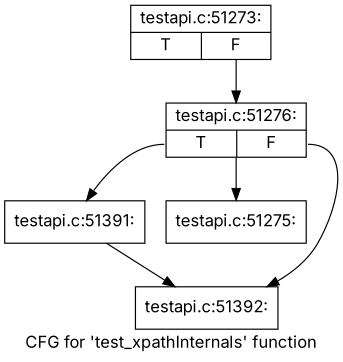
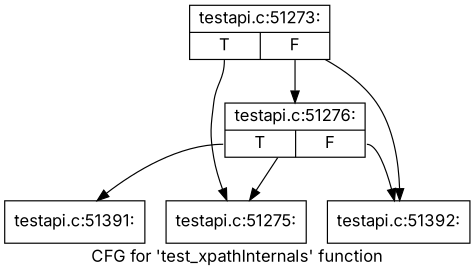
none -> (211, 124)
(136, 262) -> (382, 112)
